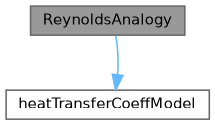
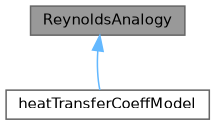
(118, 55) -> (98, 71)
